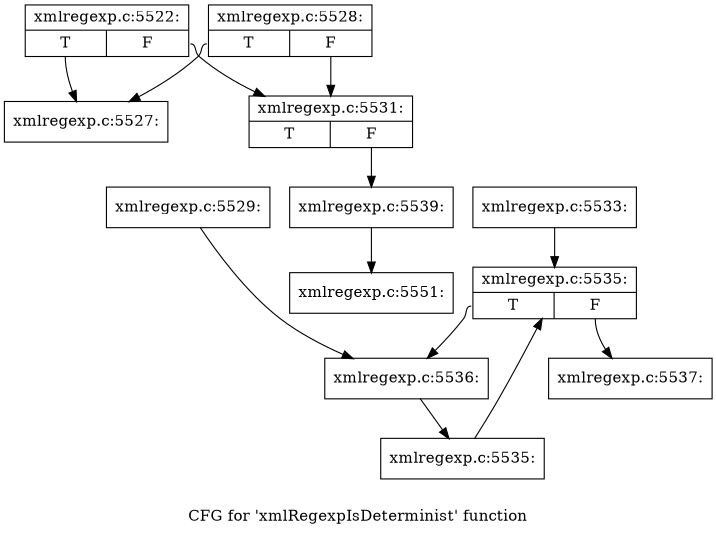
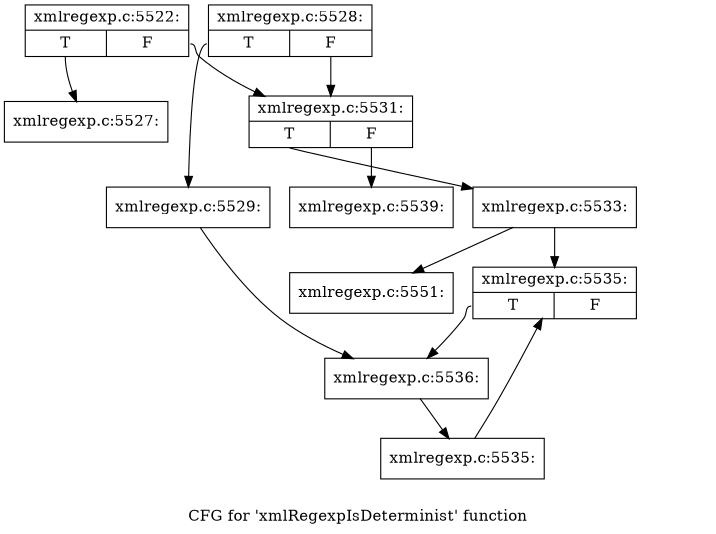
(177, 74) -> (192, 109)
none -> (380, 168)
(371, 245) -> (468, 248)
(630, 379) -> none
